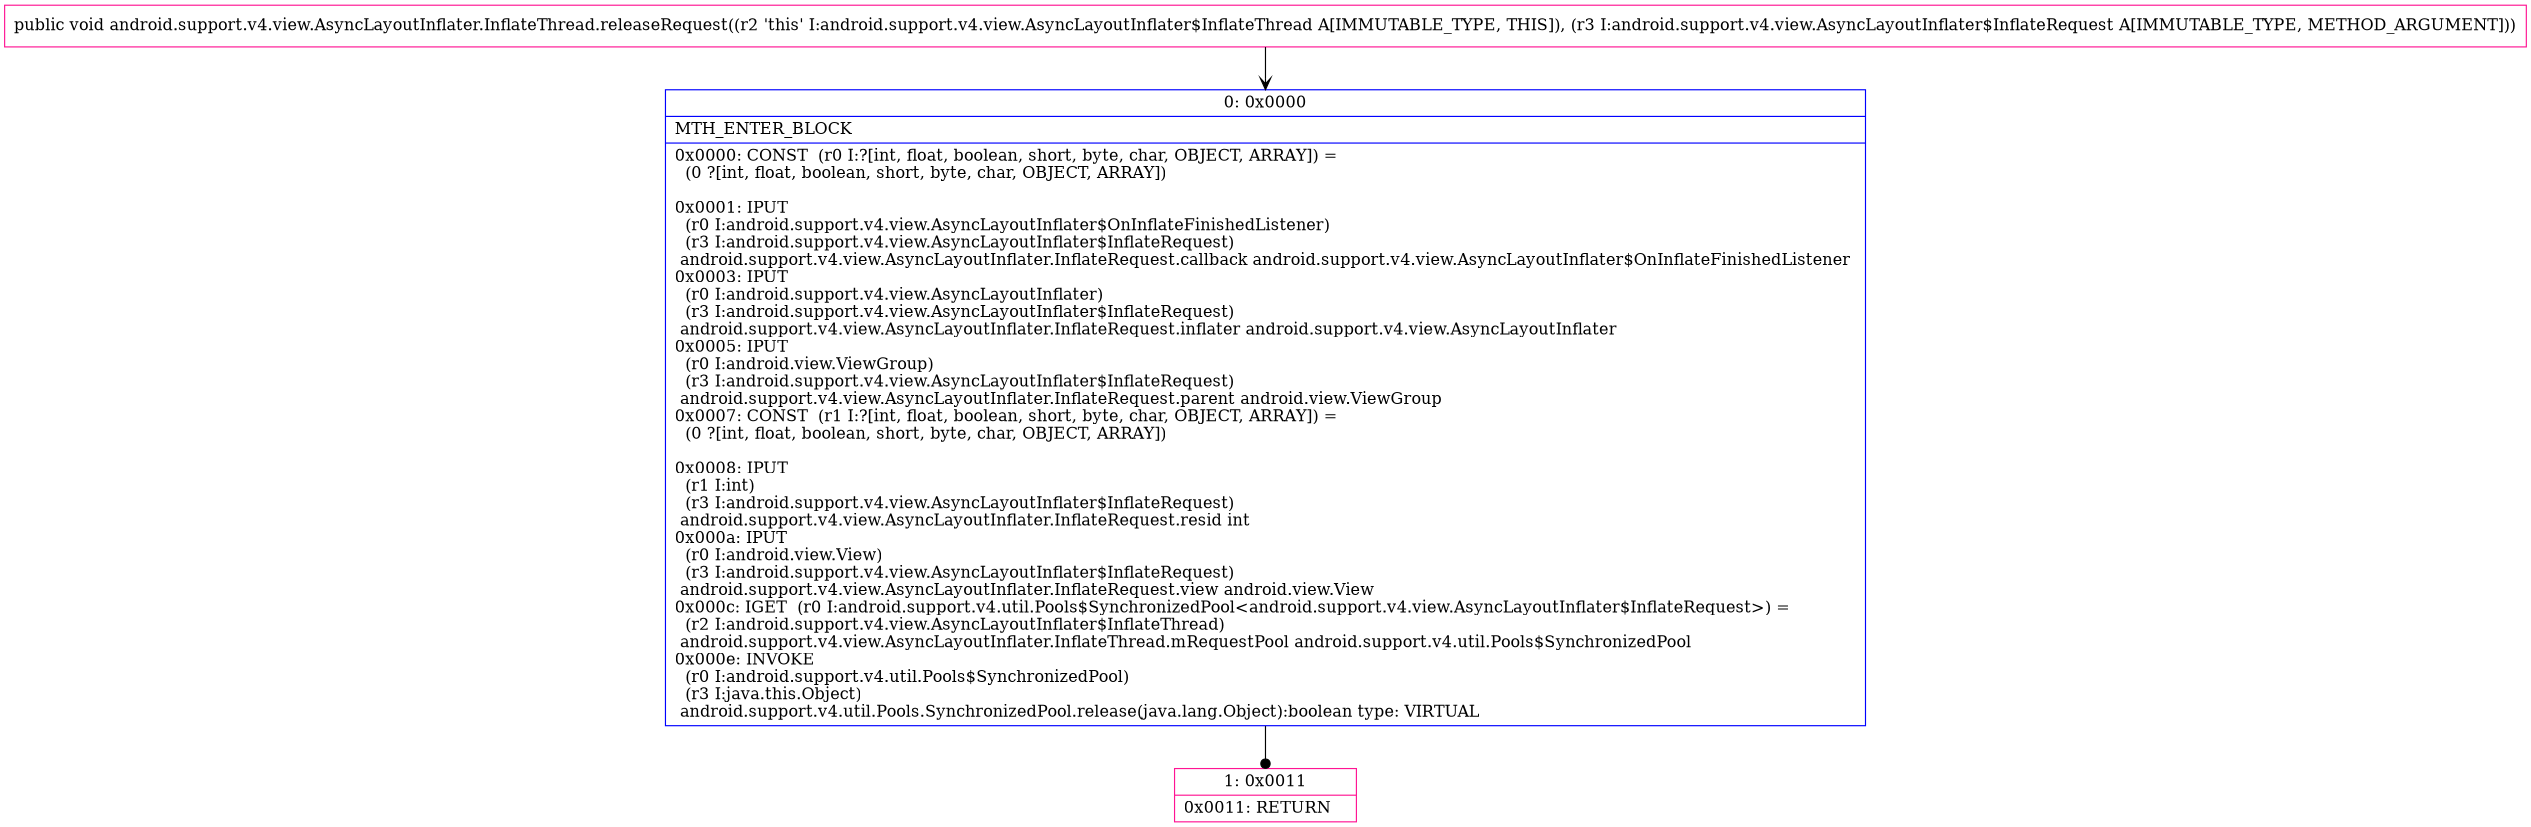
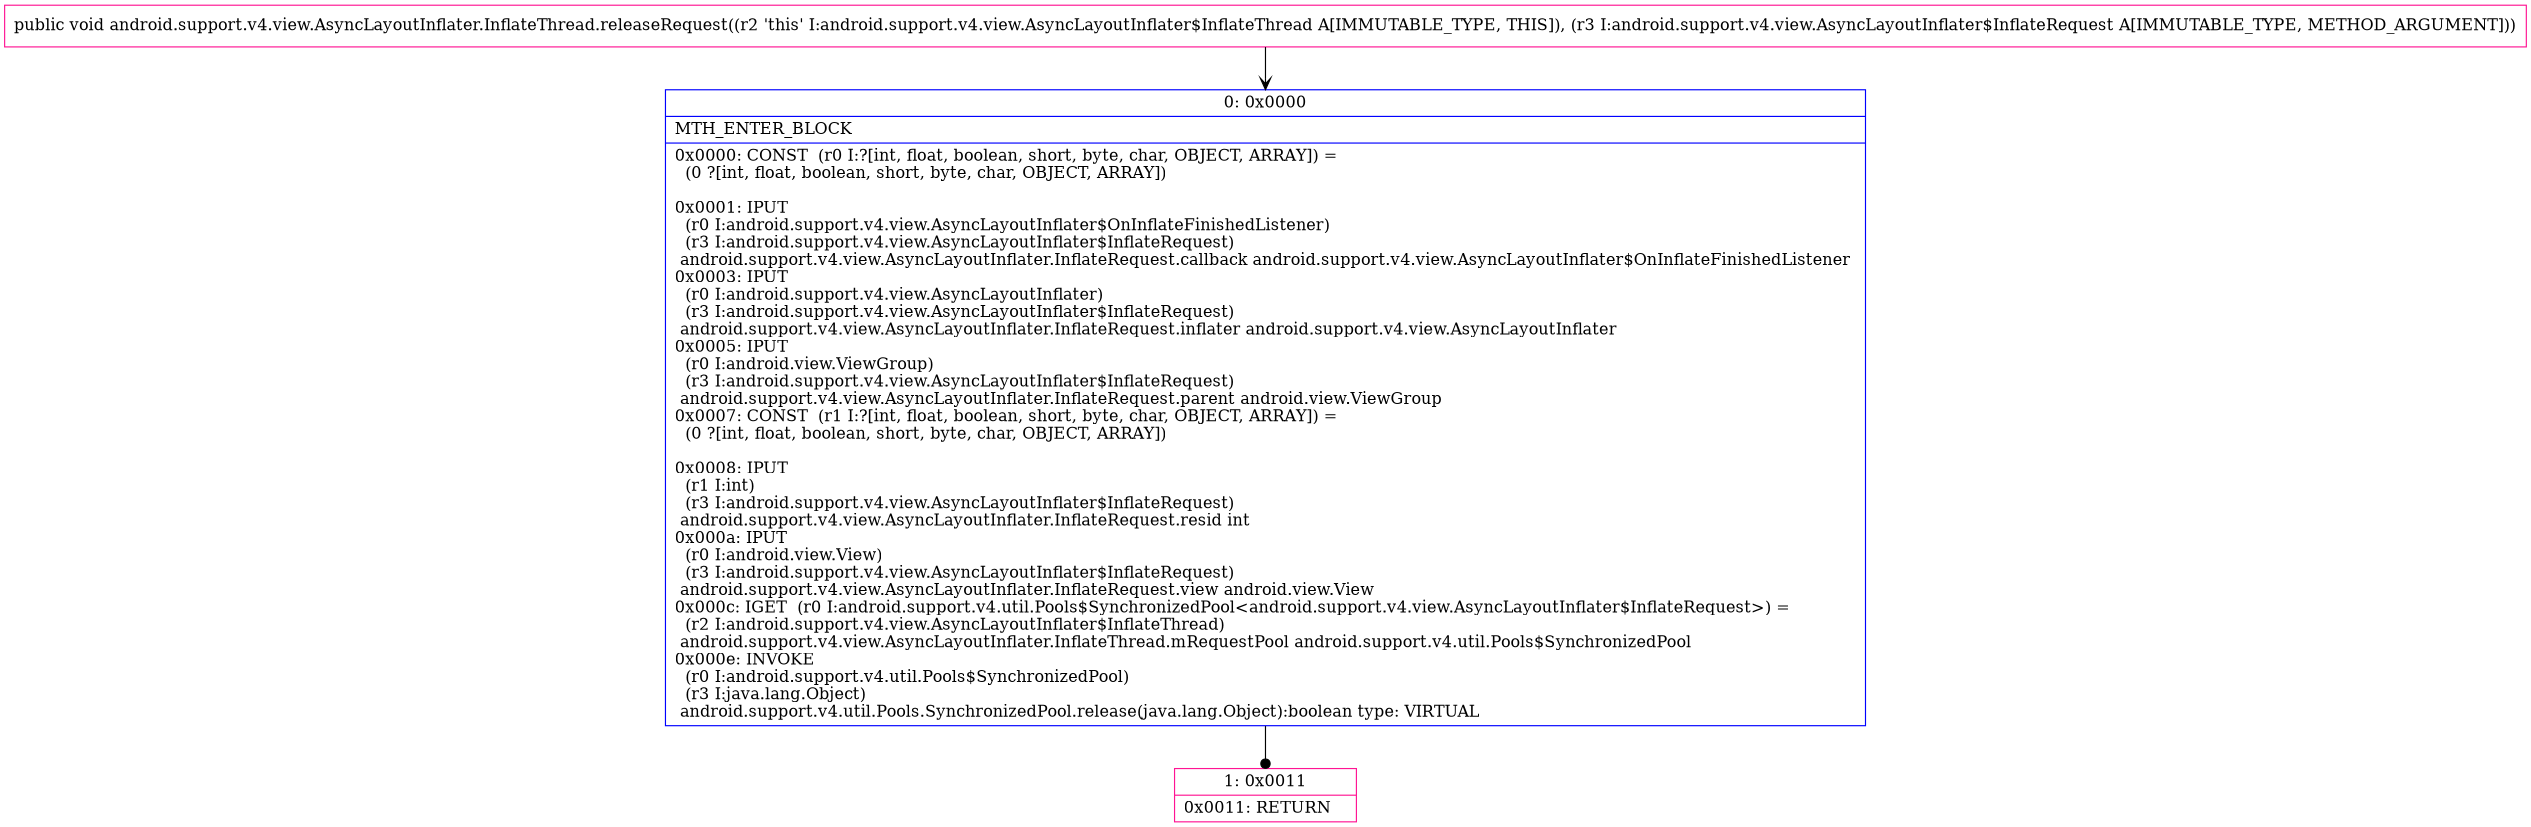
(769, 694) -> (771, 694)
